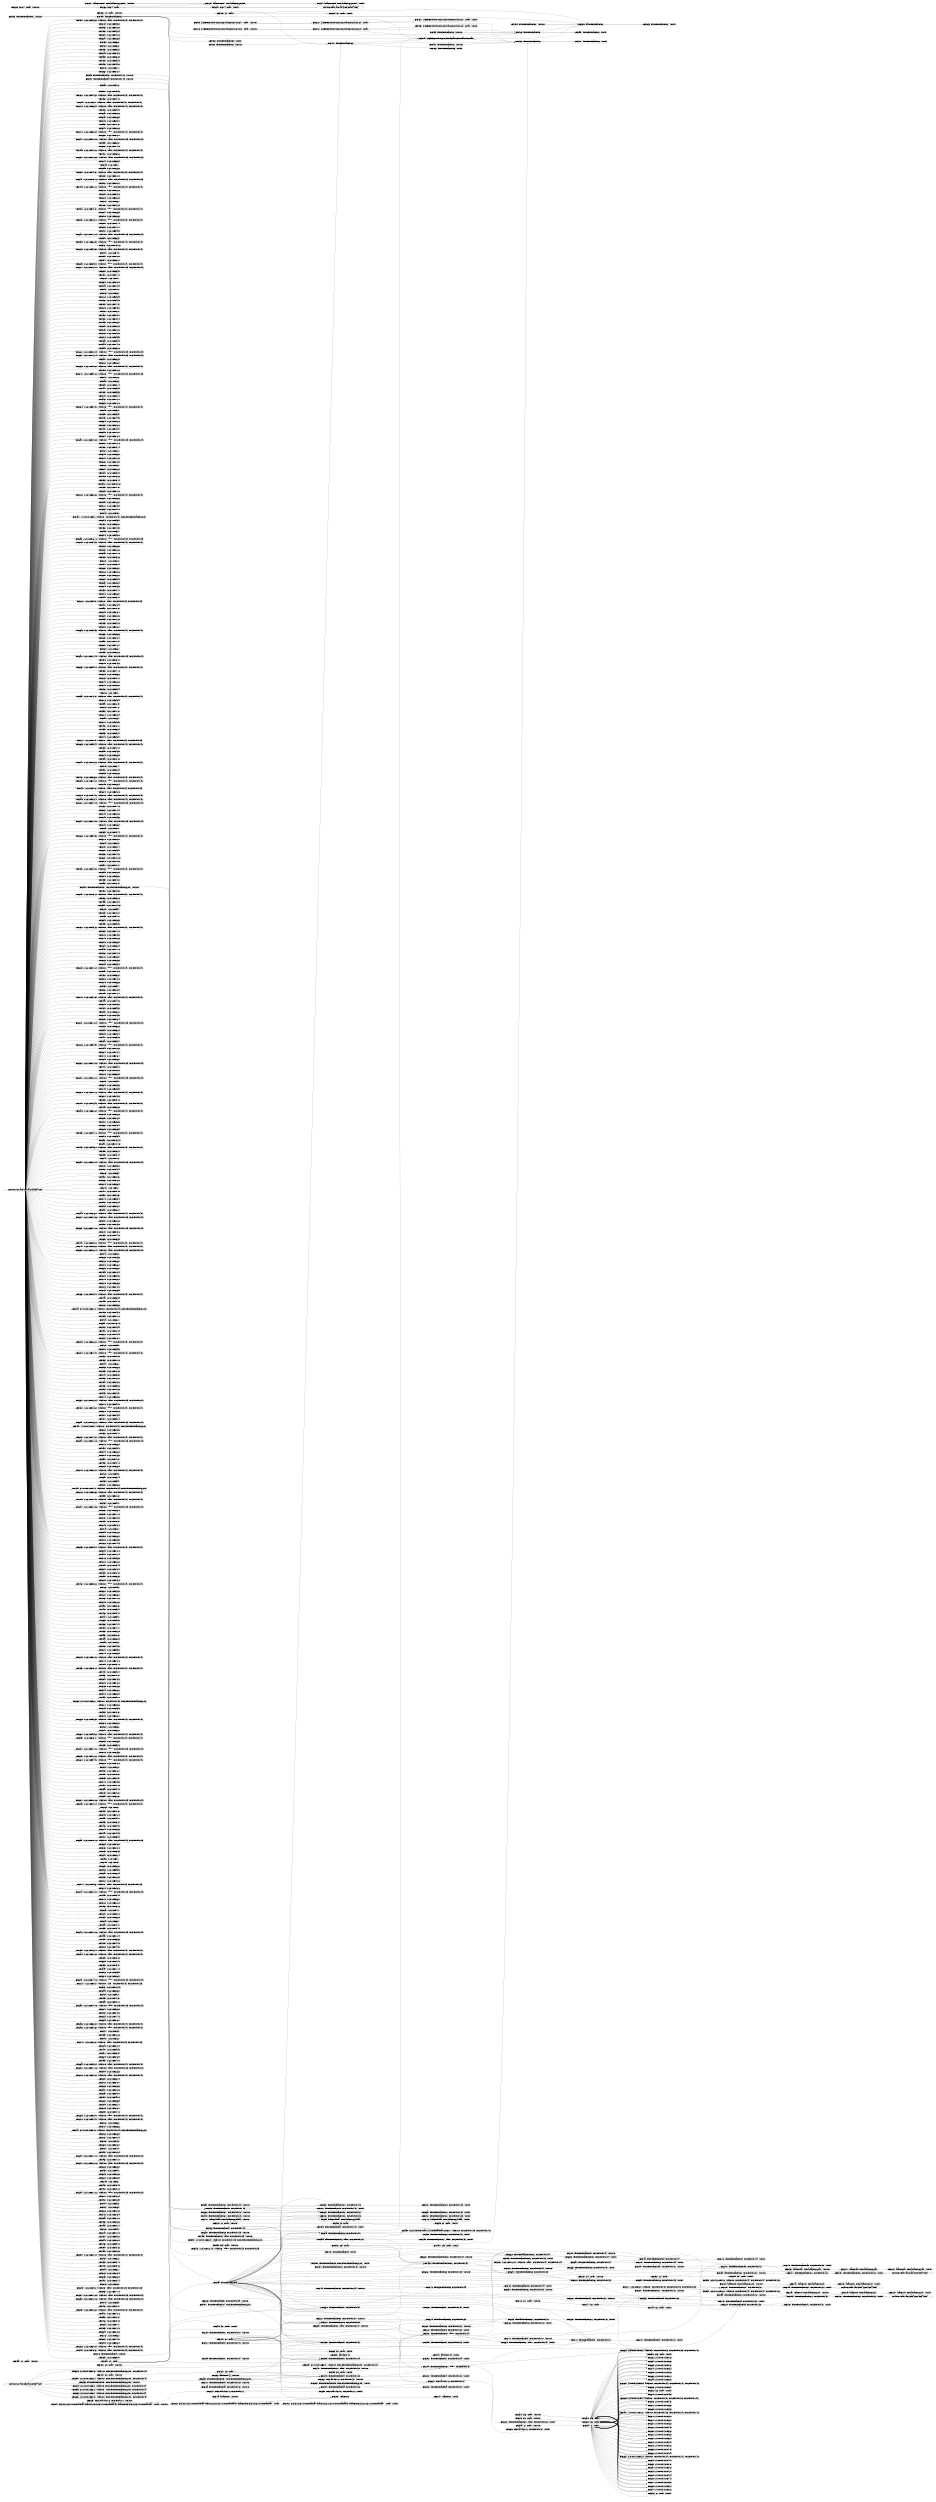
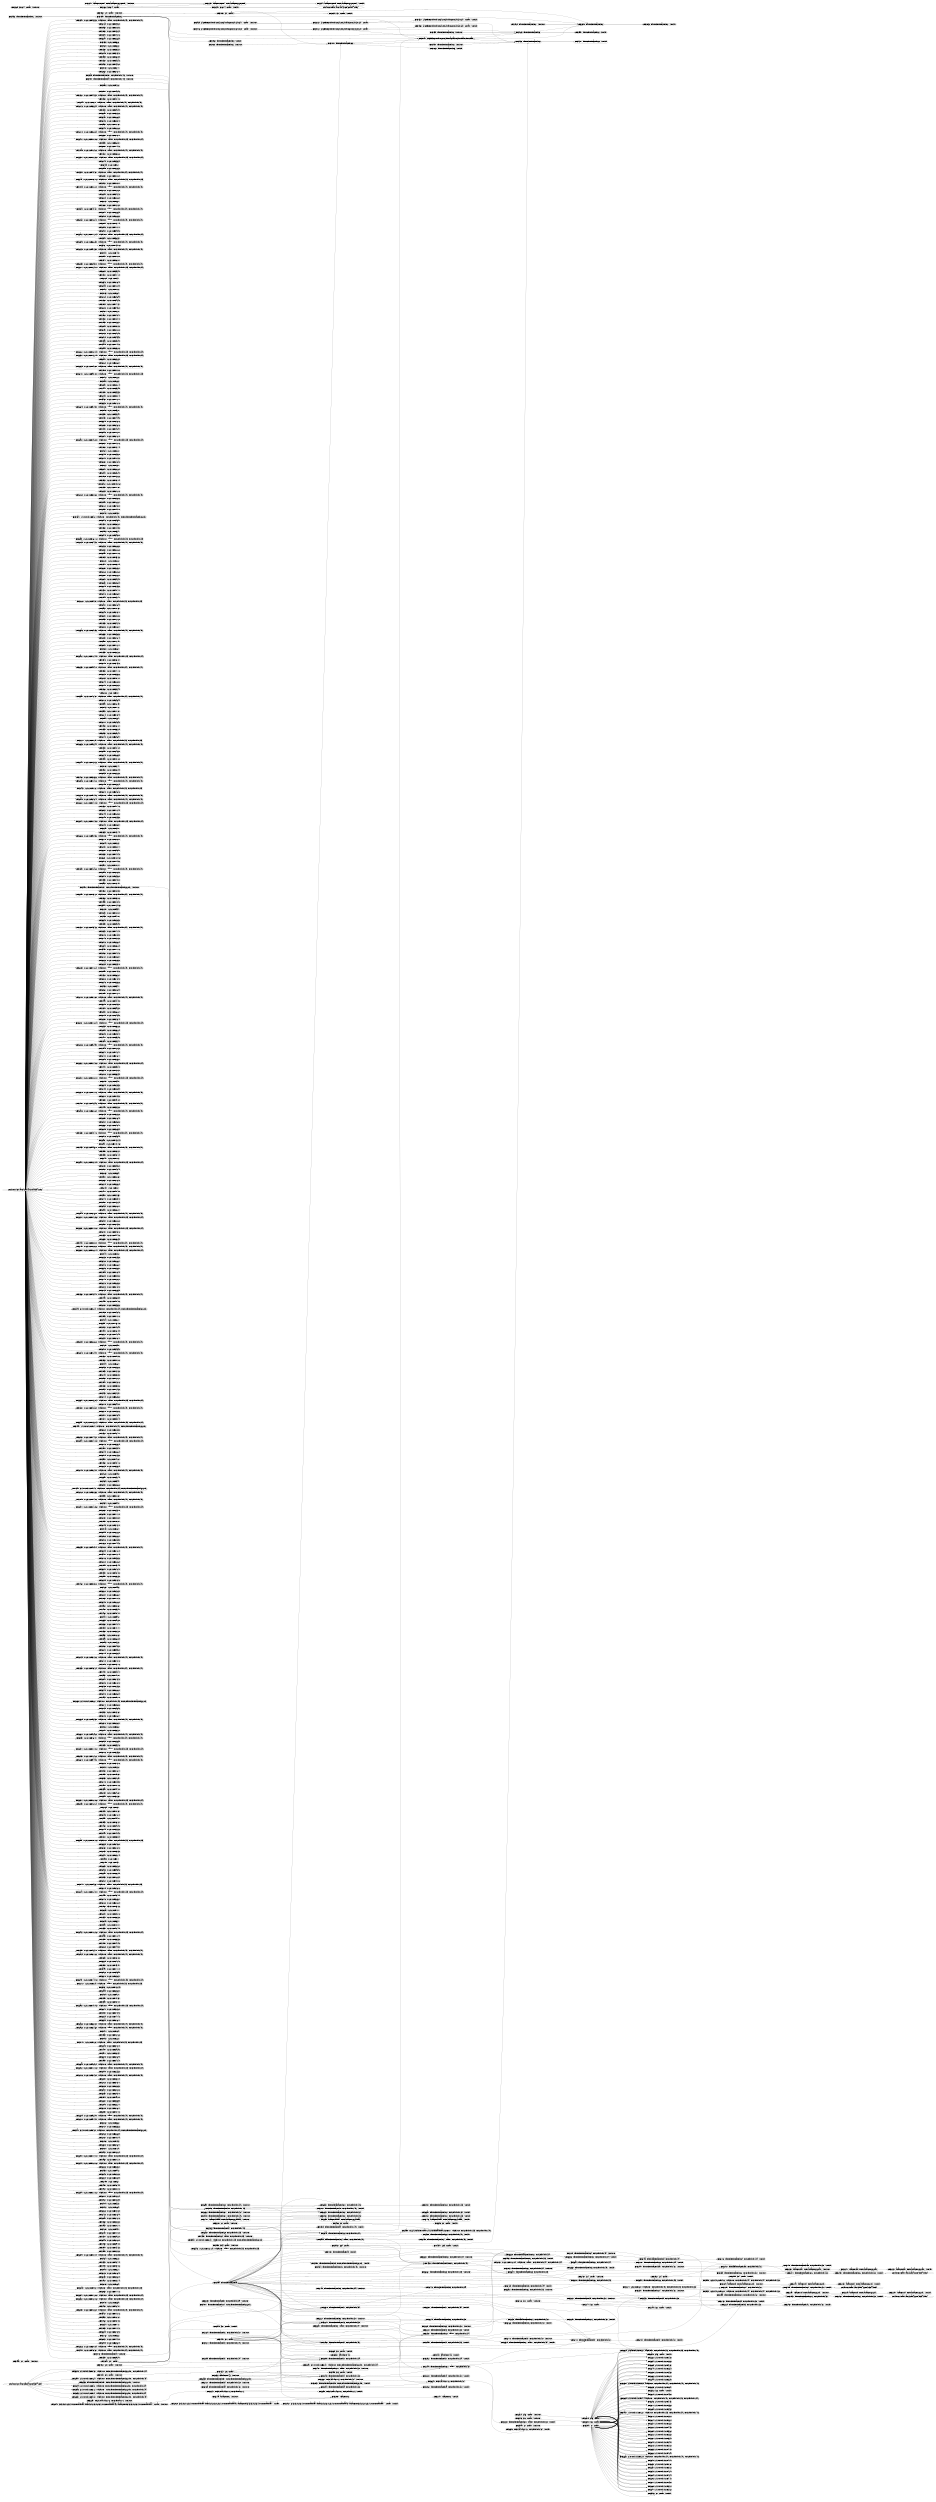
(109, 1984) -> (109, 1984)
